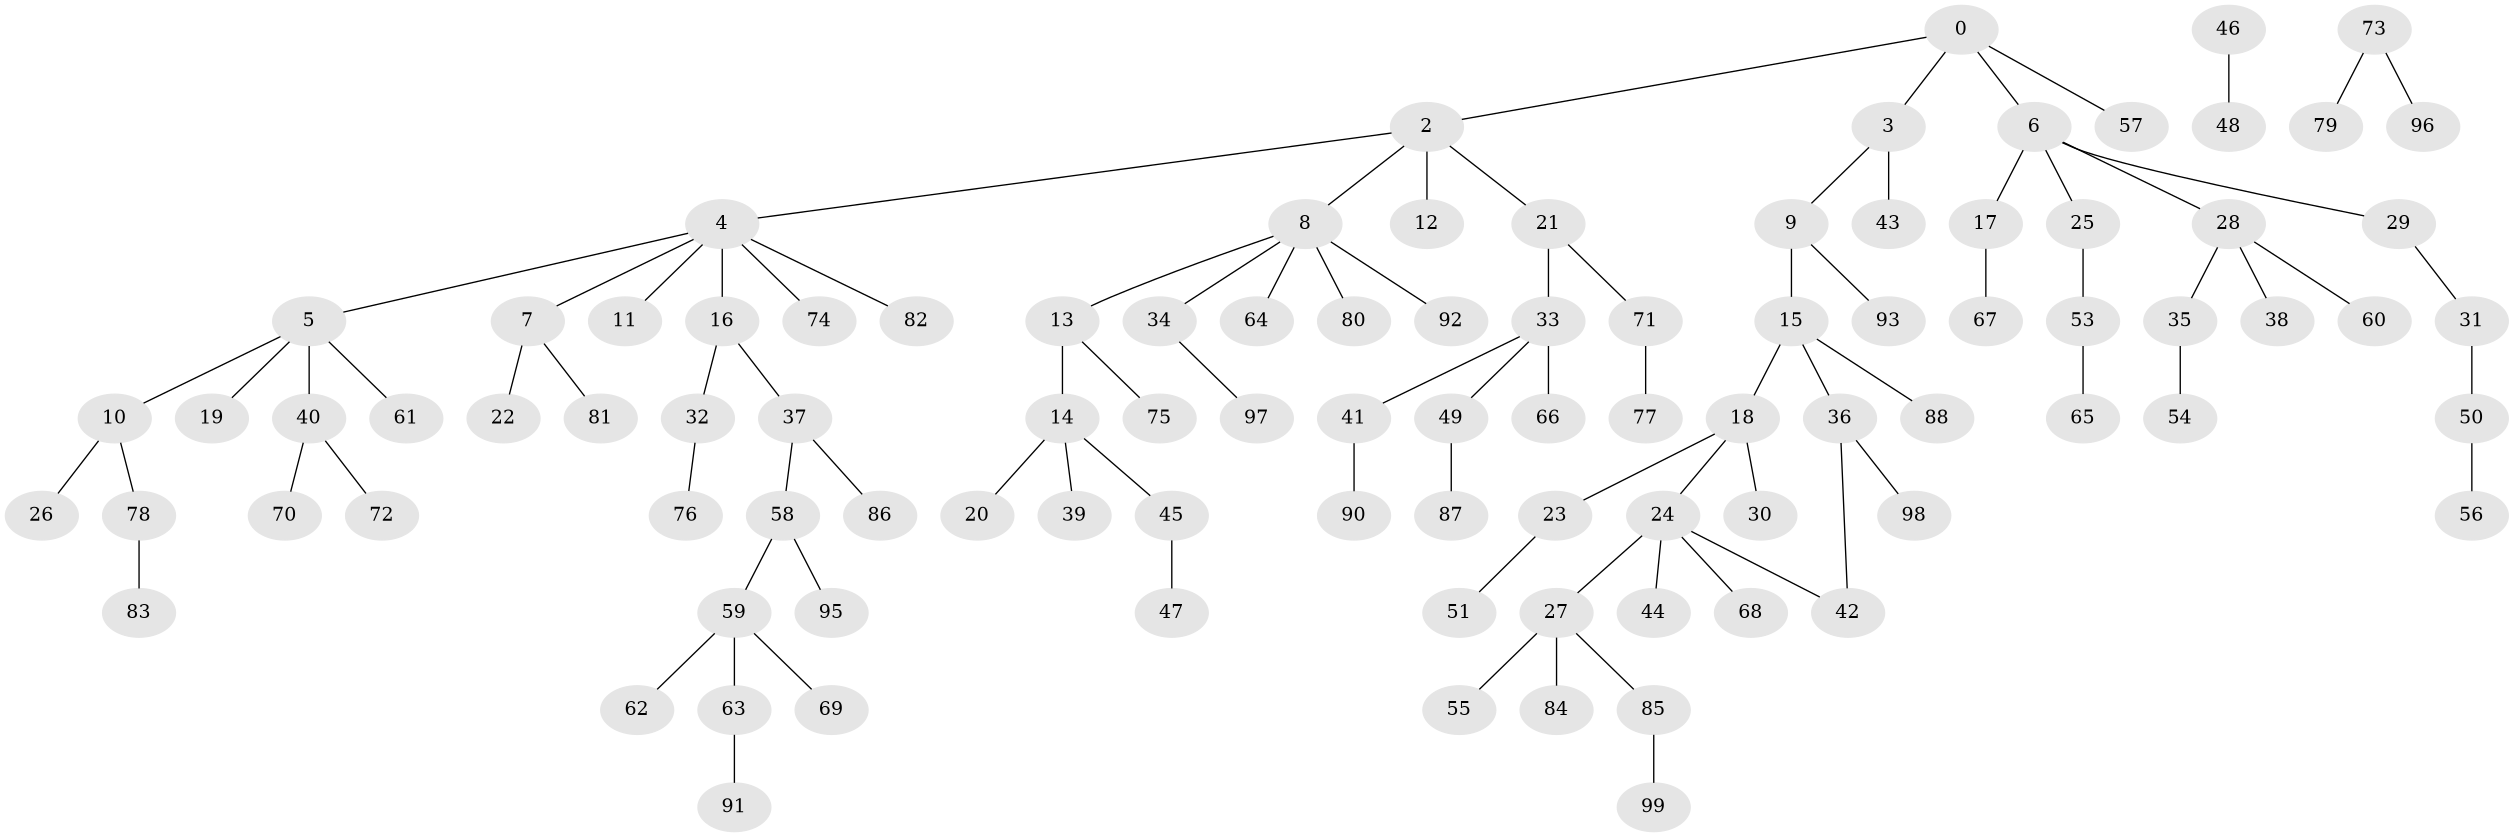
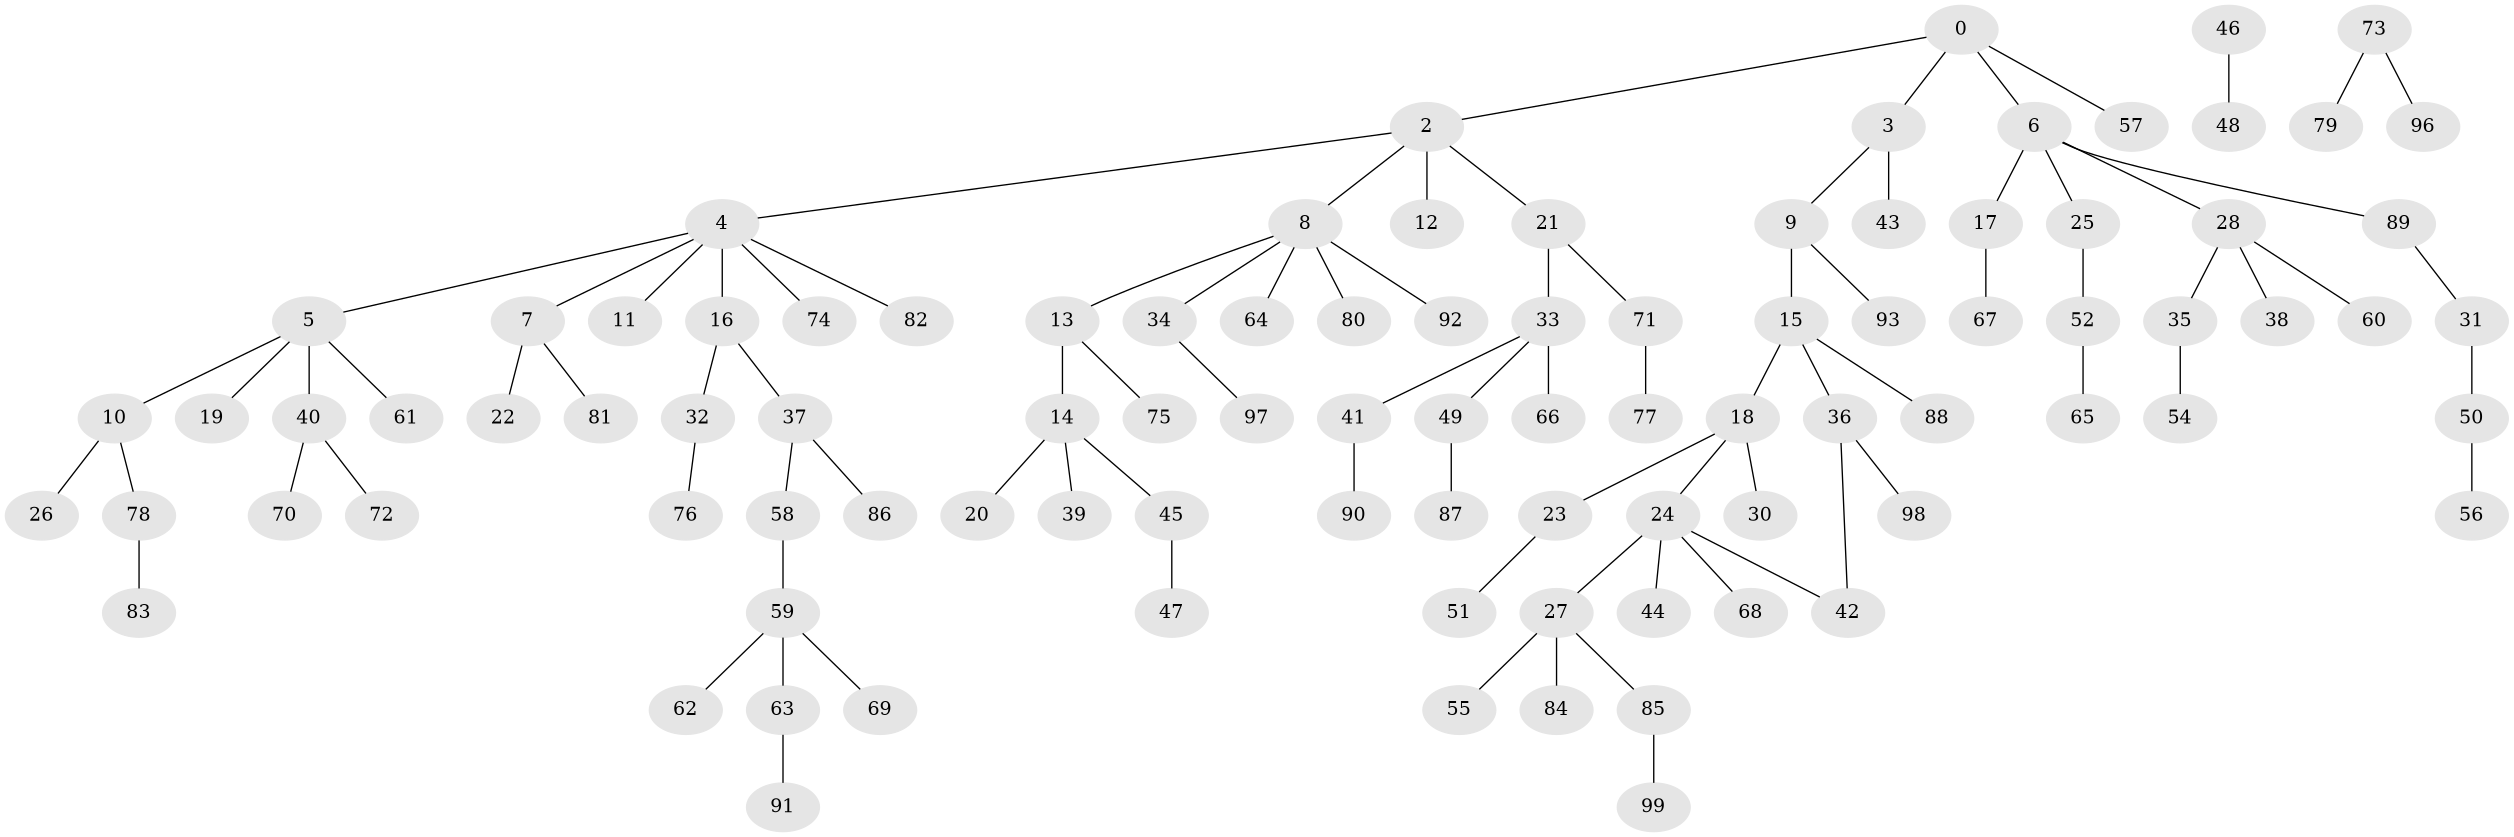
(2399, 224) -> (2399, 224)
(2083, 321) -> (2083, 321)
(832, 613) -> none
